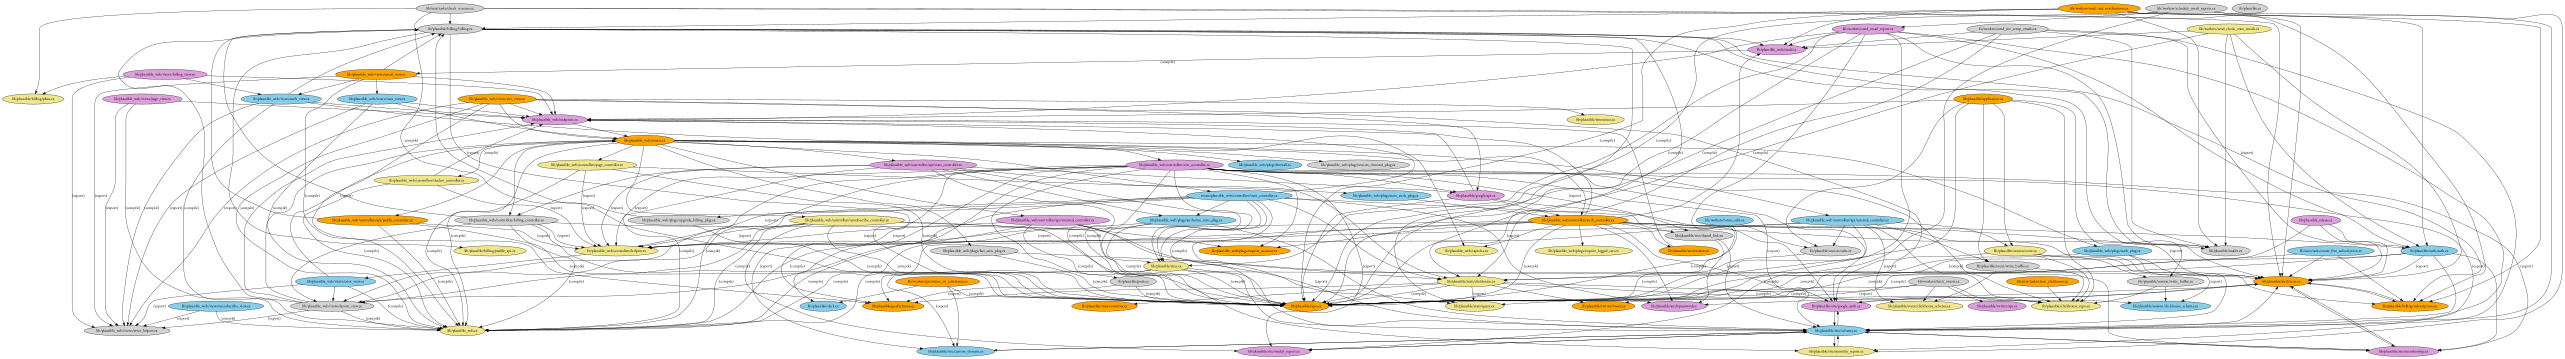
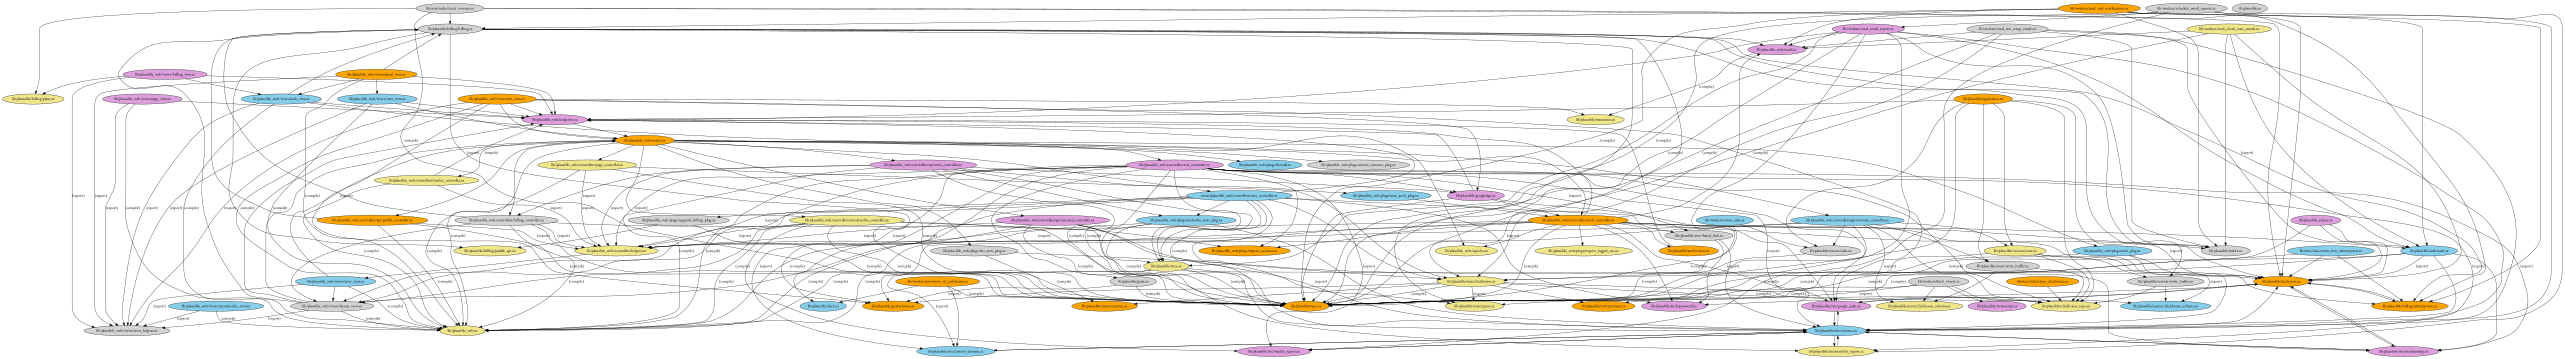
(1084, 62) -> (1687, 89)
(485, 173) -> (593, 237)
(152, 208) -> (152, 208)
(1134, 295) -> (1041, 279)
